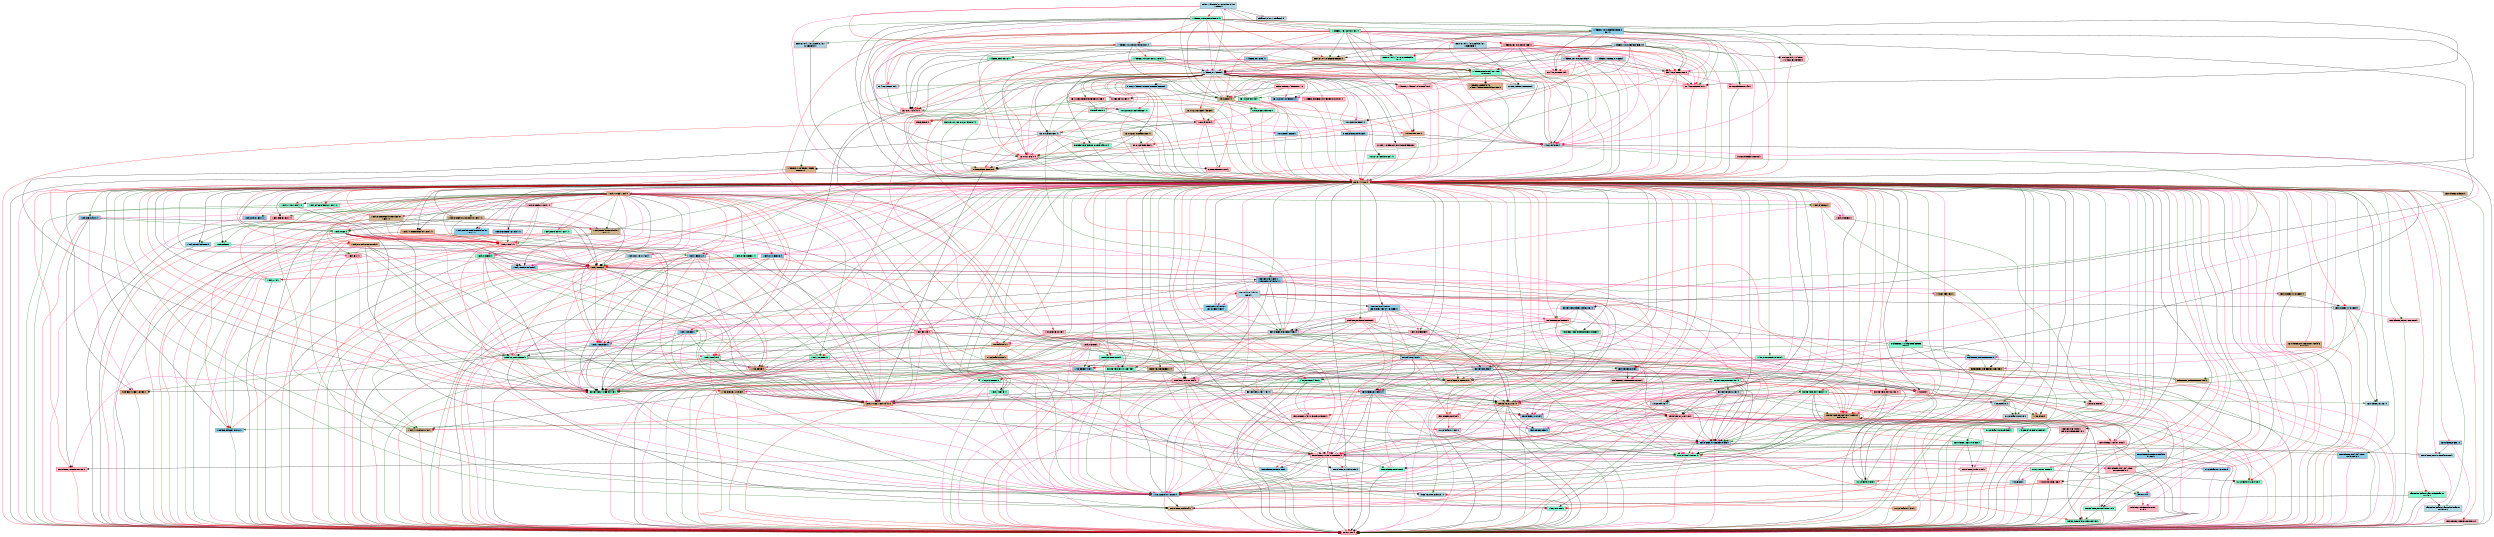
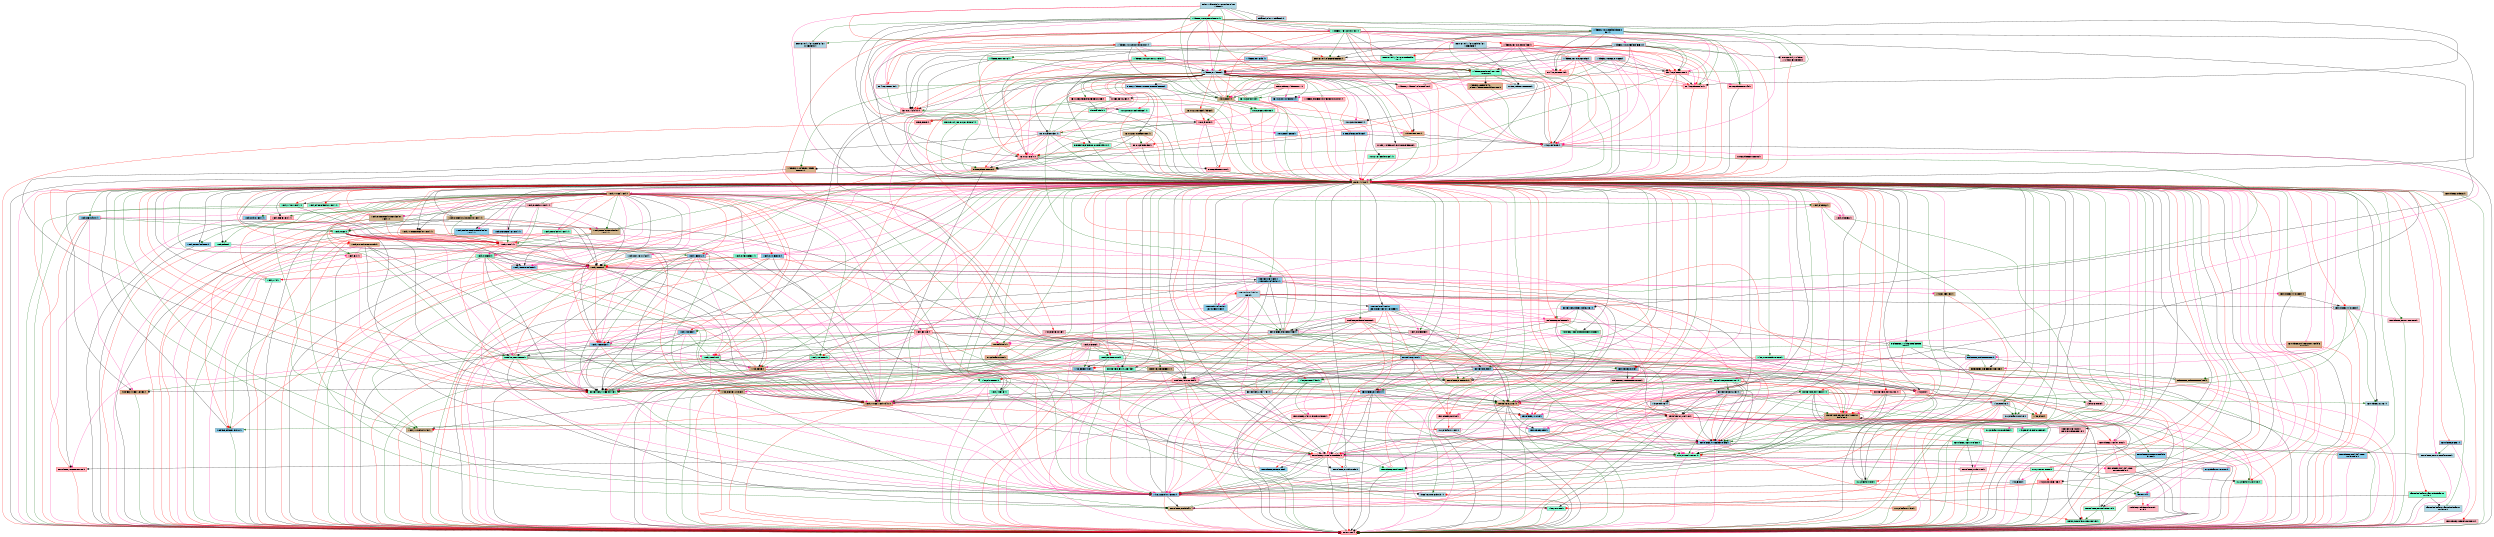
(1276, 27) -> (1274, 26)
